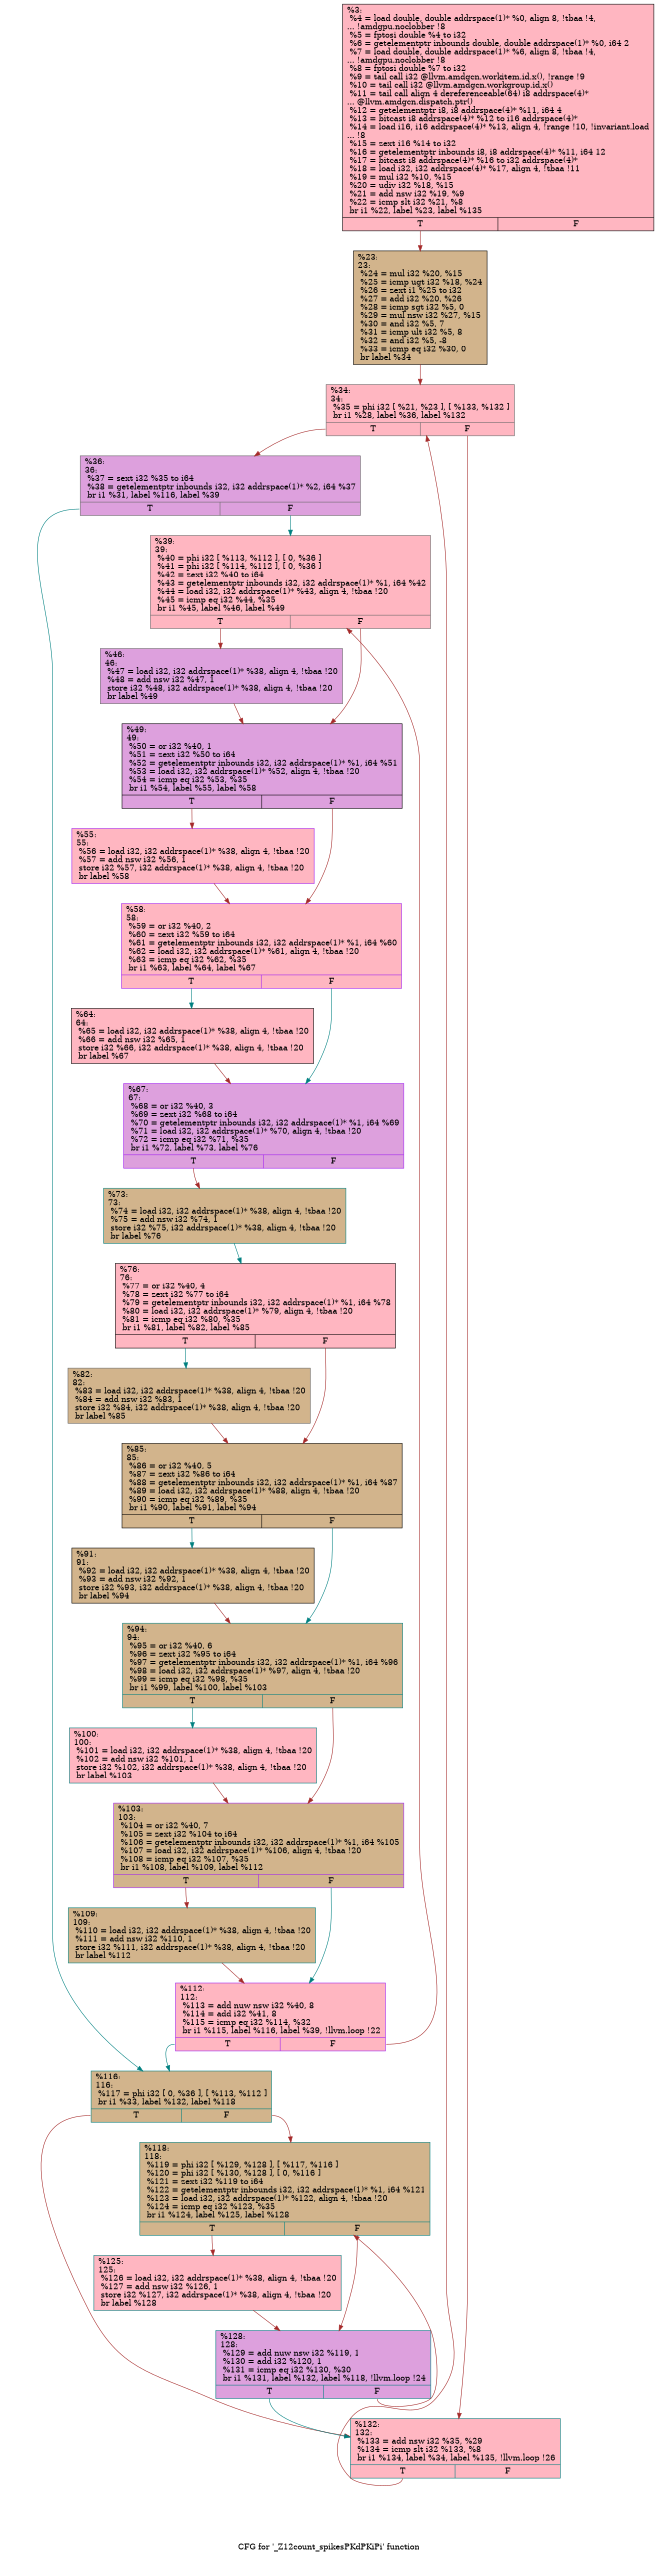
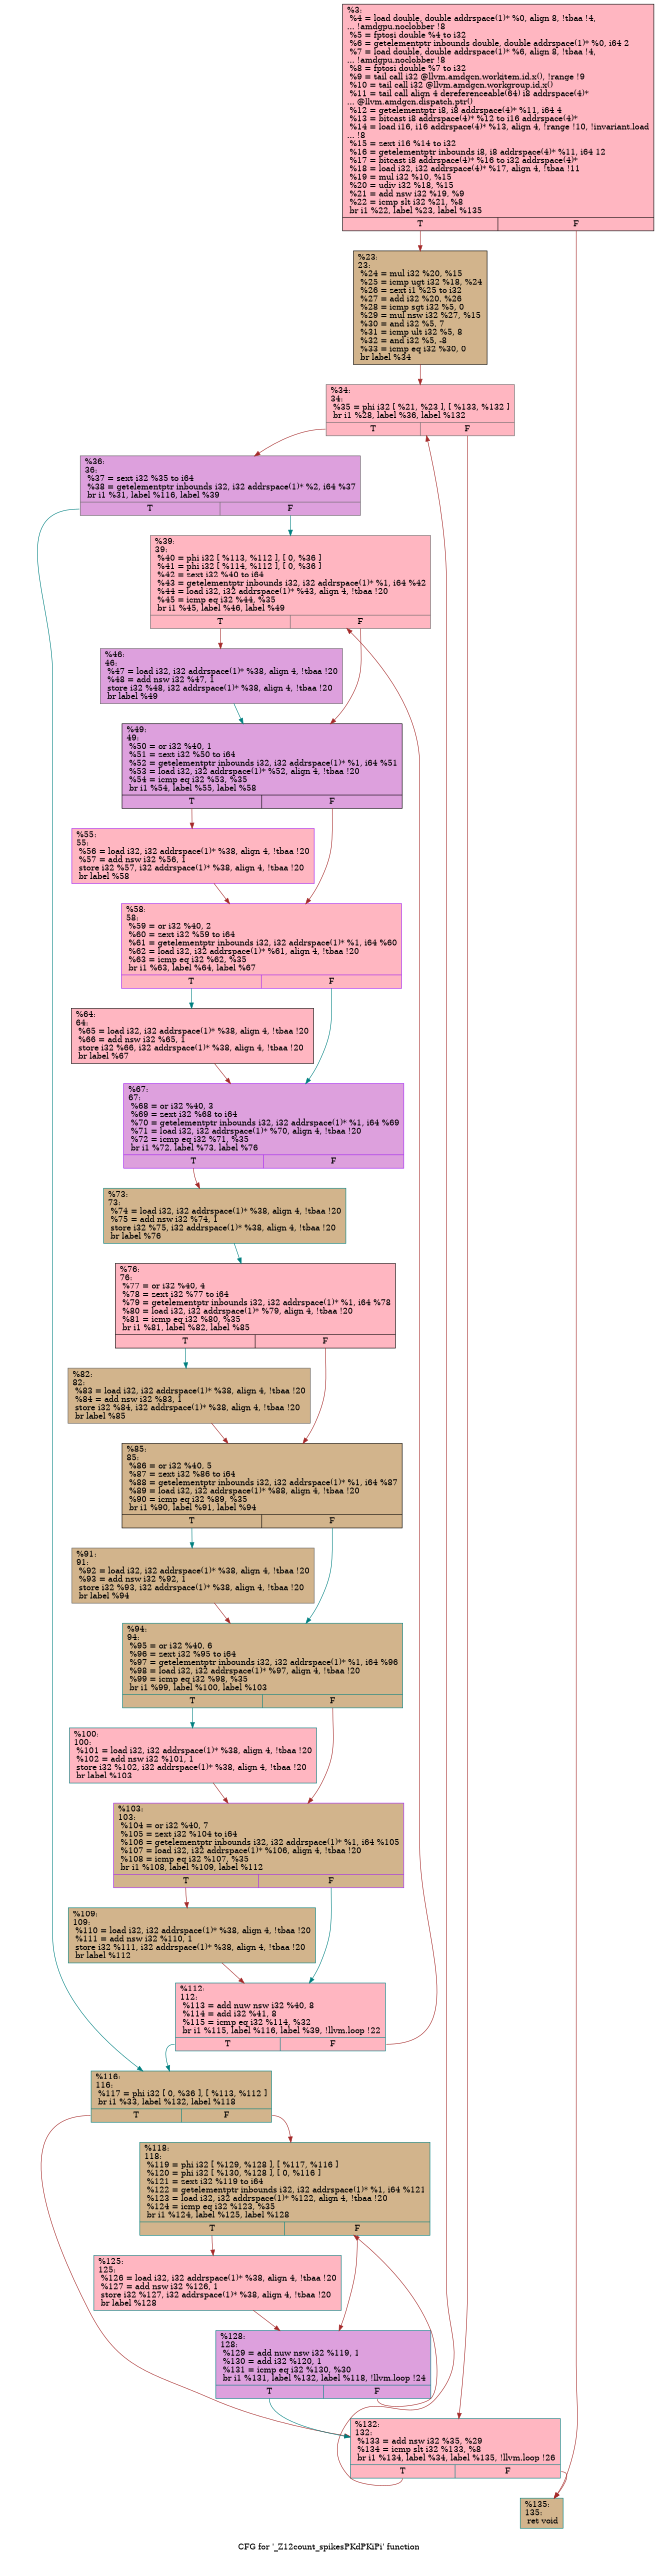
(237, 711) -> (237, 711)
(193, 1576) -> (193, 1576)
(280, 2017) -> (280, 2017)
none -> (542, 2513)
